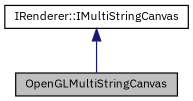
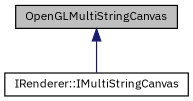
(97, 57) -> (97, 57)
